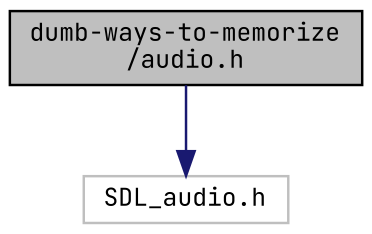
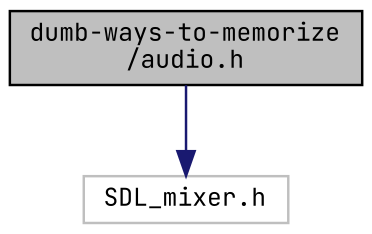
(186, 200) -> (186, 200)
